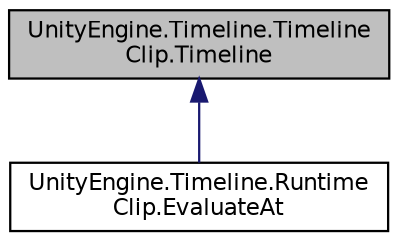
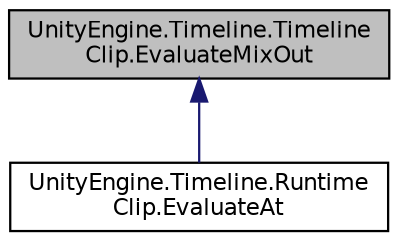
(199, 44) -> (199, 44)
